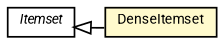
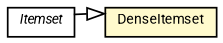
(98, 28) -> (80, 14)
